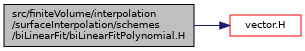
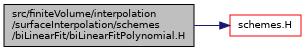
(266, 26) -> (266, 26)
